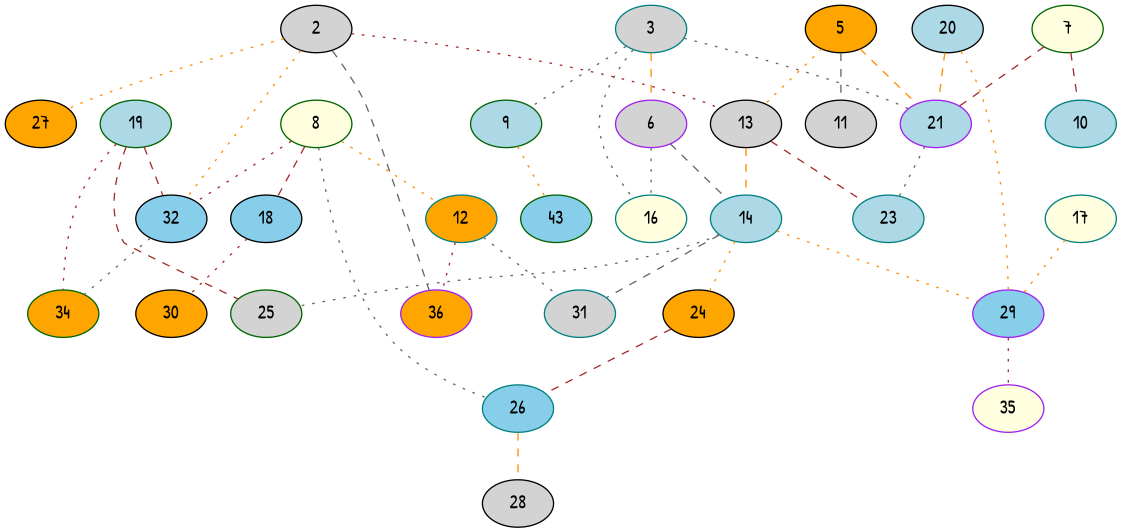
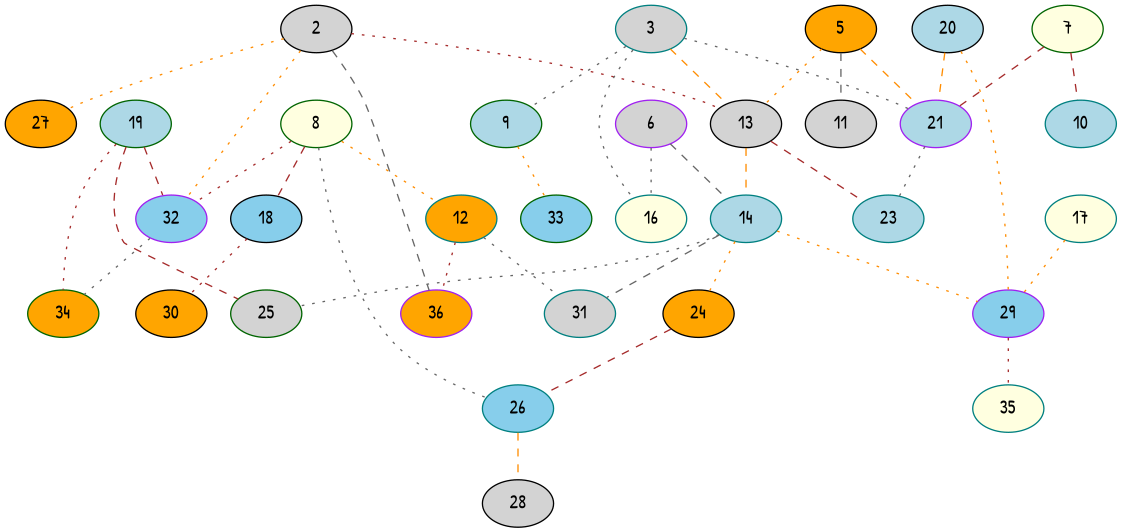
(651, 77) -> (698, 76)
(171, 219) -> (171, 219)
(556, 219) -> (556, 219)
(1008, 409) -> (1008, 409)
